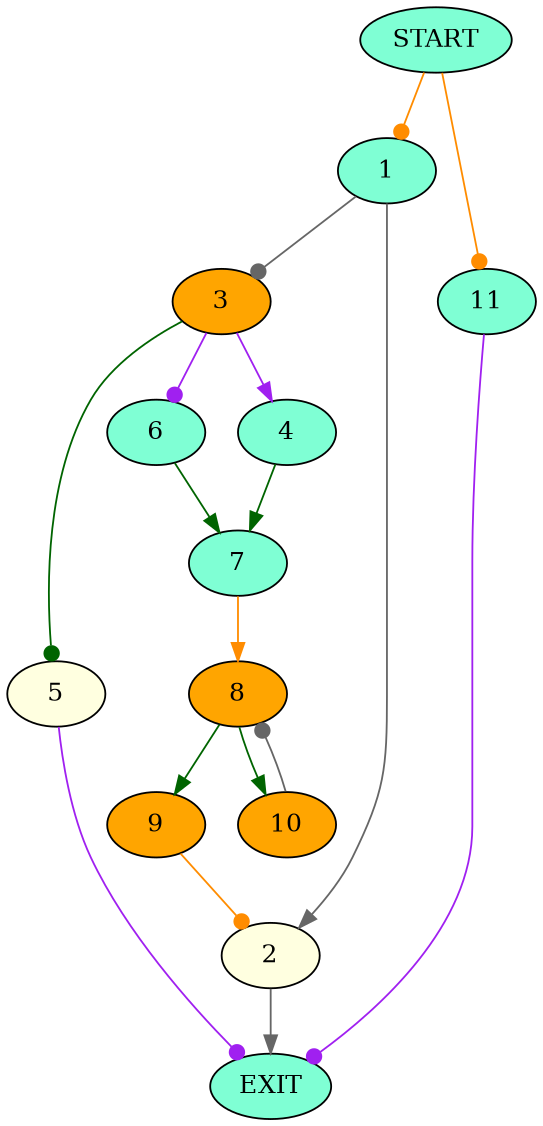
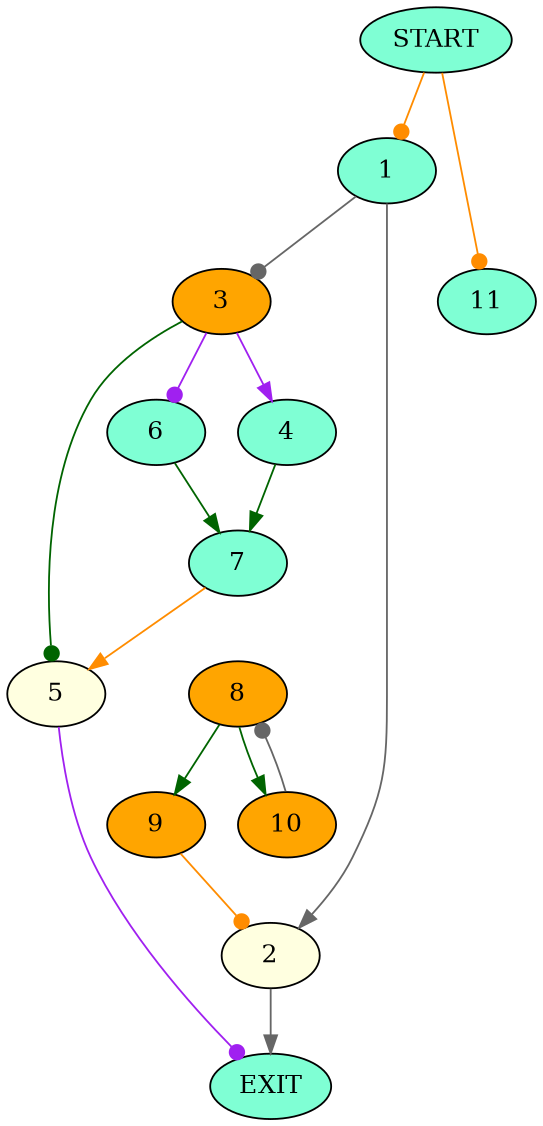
(238, 620) -> (155, 623)
(472, 721) -> none
